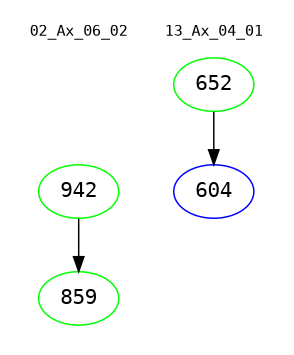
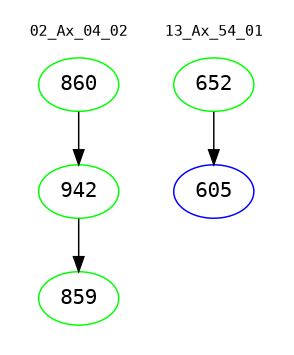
(79, 32) -> (79, 32)
(215, 32) -> (215, 32)
none -> (79, 85)
(214, 192) -> (214, 192)
